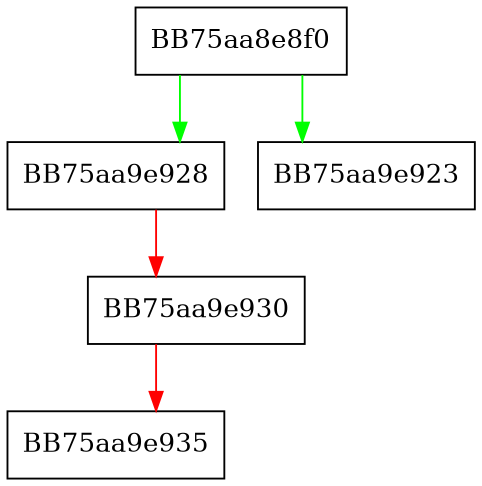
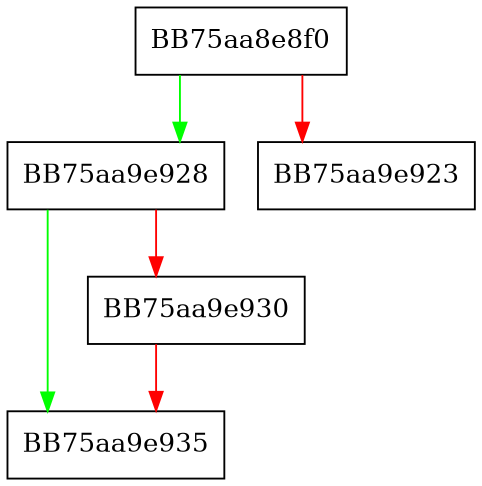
(302, 99) -> (302, 99)
none -> (48, 301)
